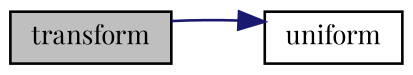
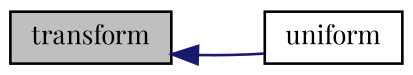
(205, 20) -> (231, 55)
